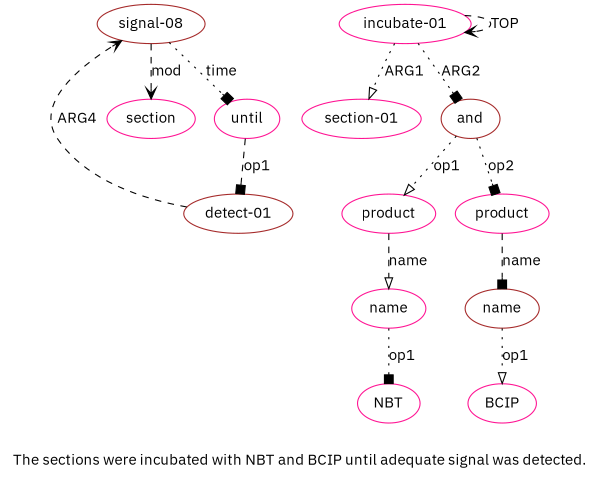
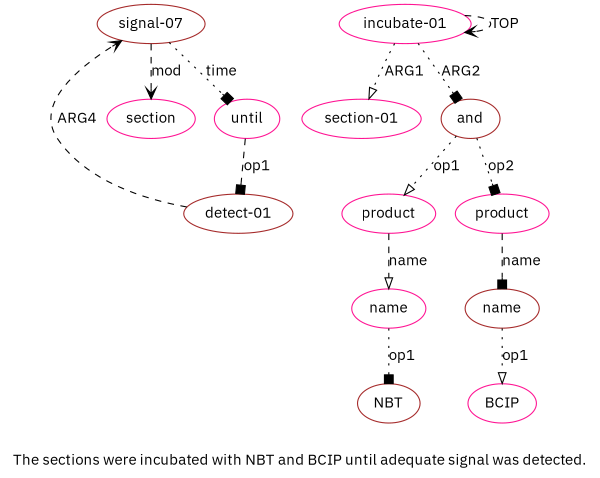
(151, 24) -> (151, 24)
(389, 403) -> (389, 403)
